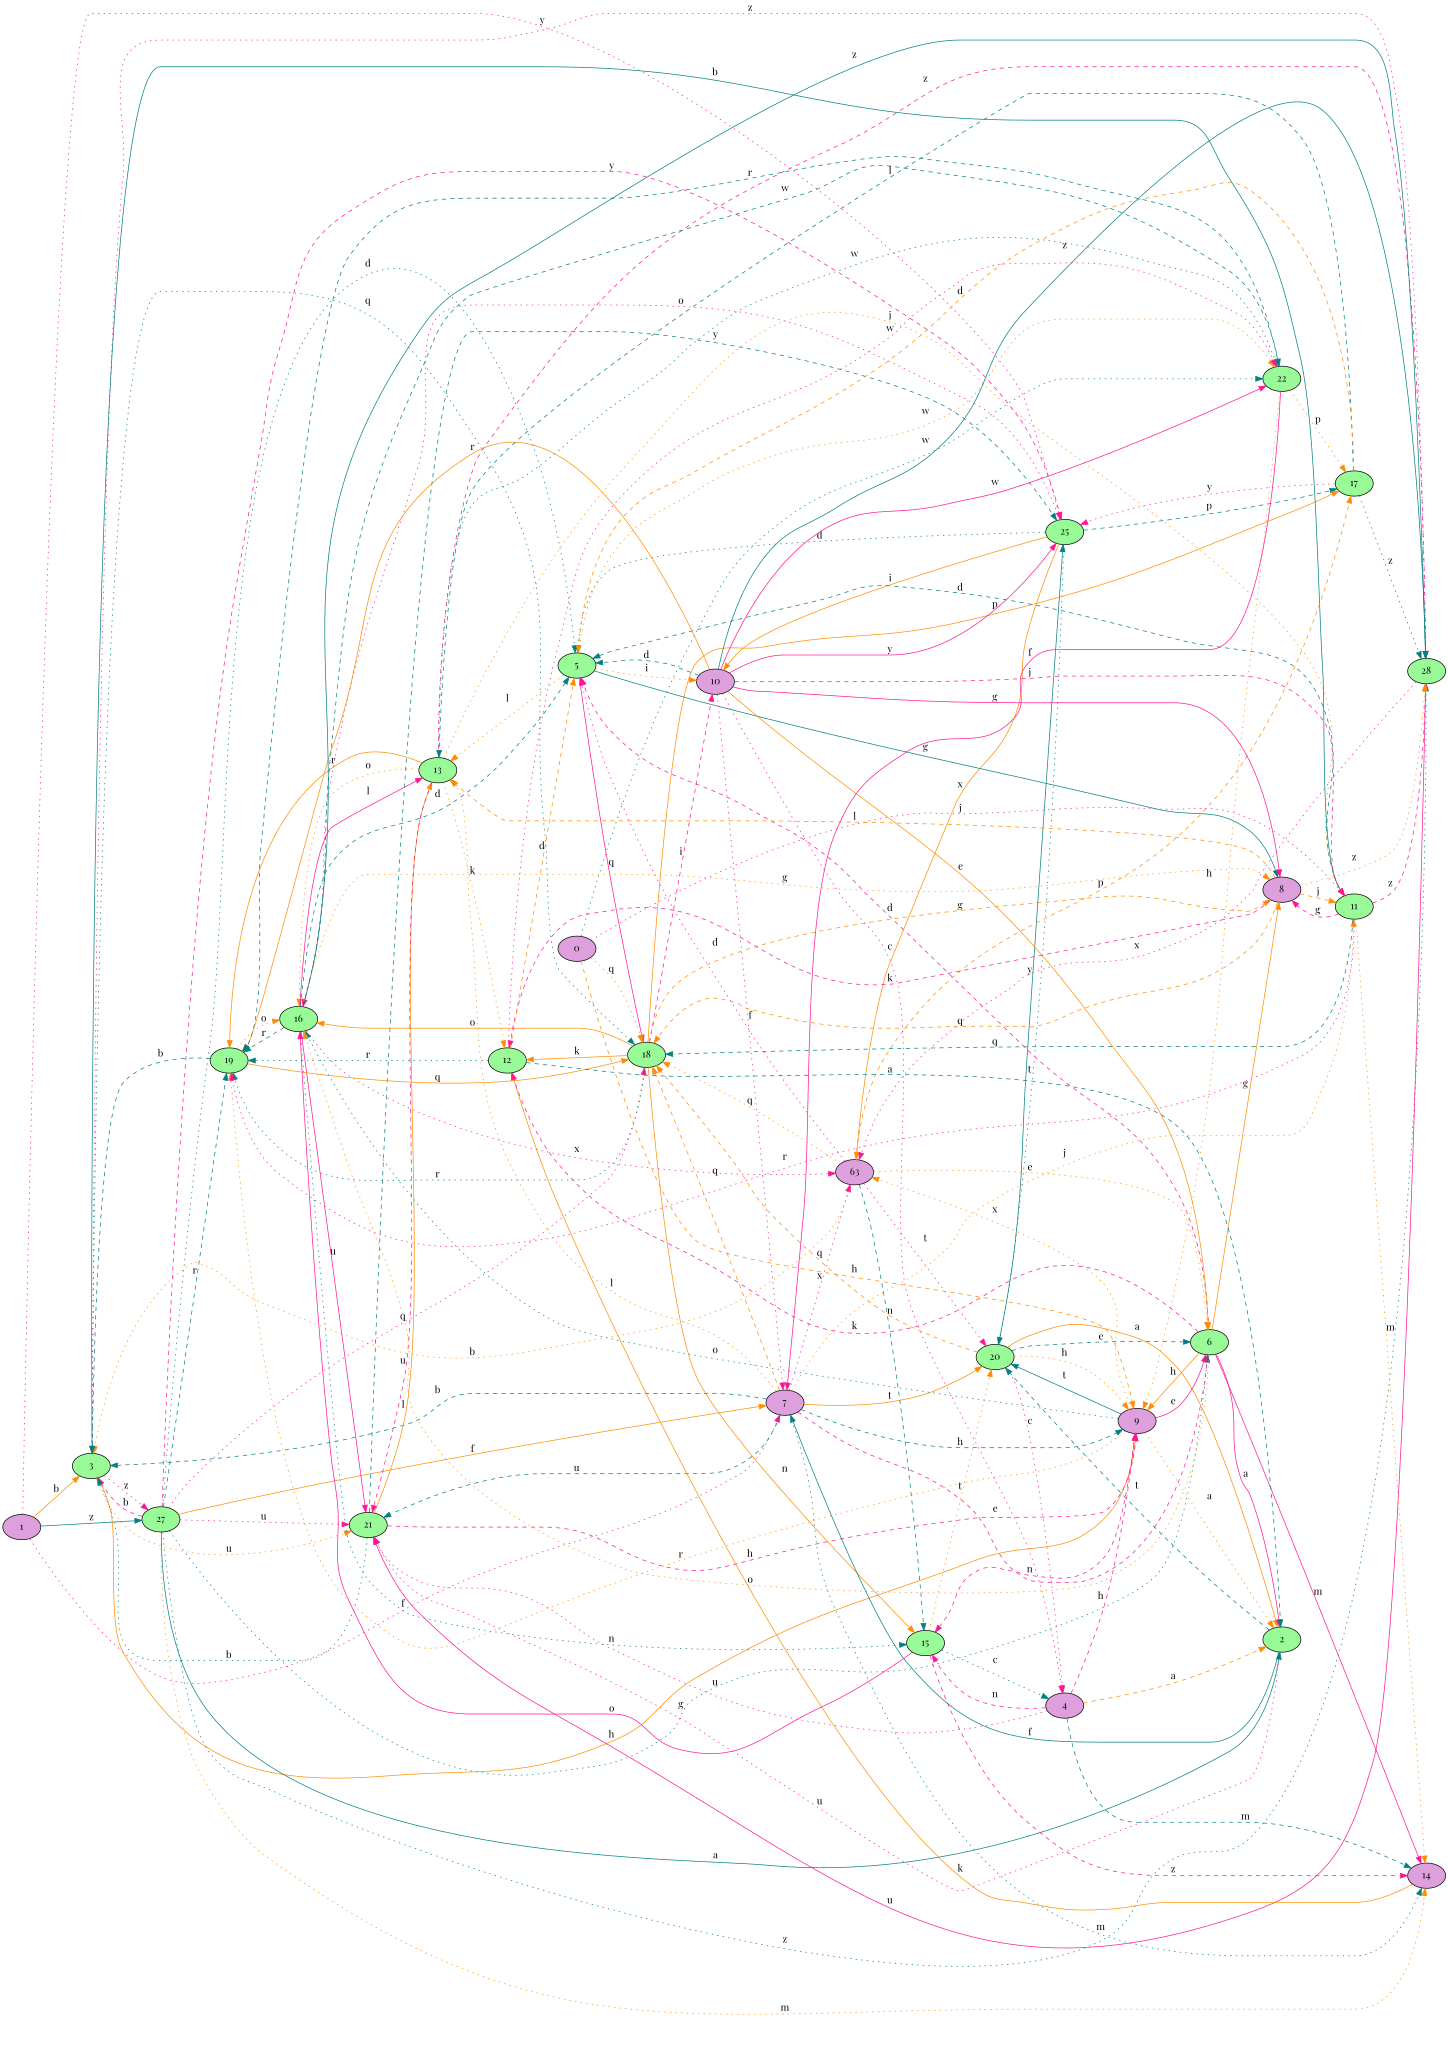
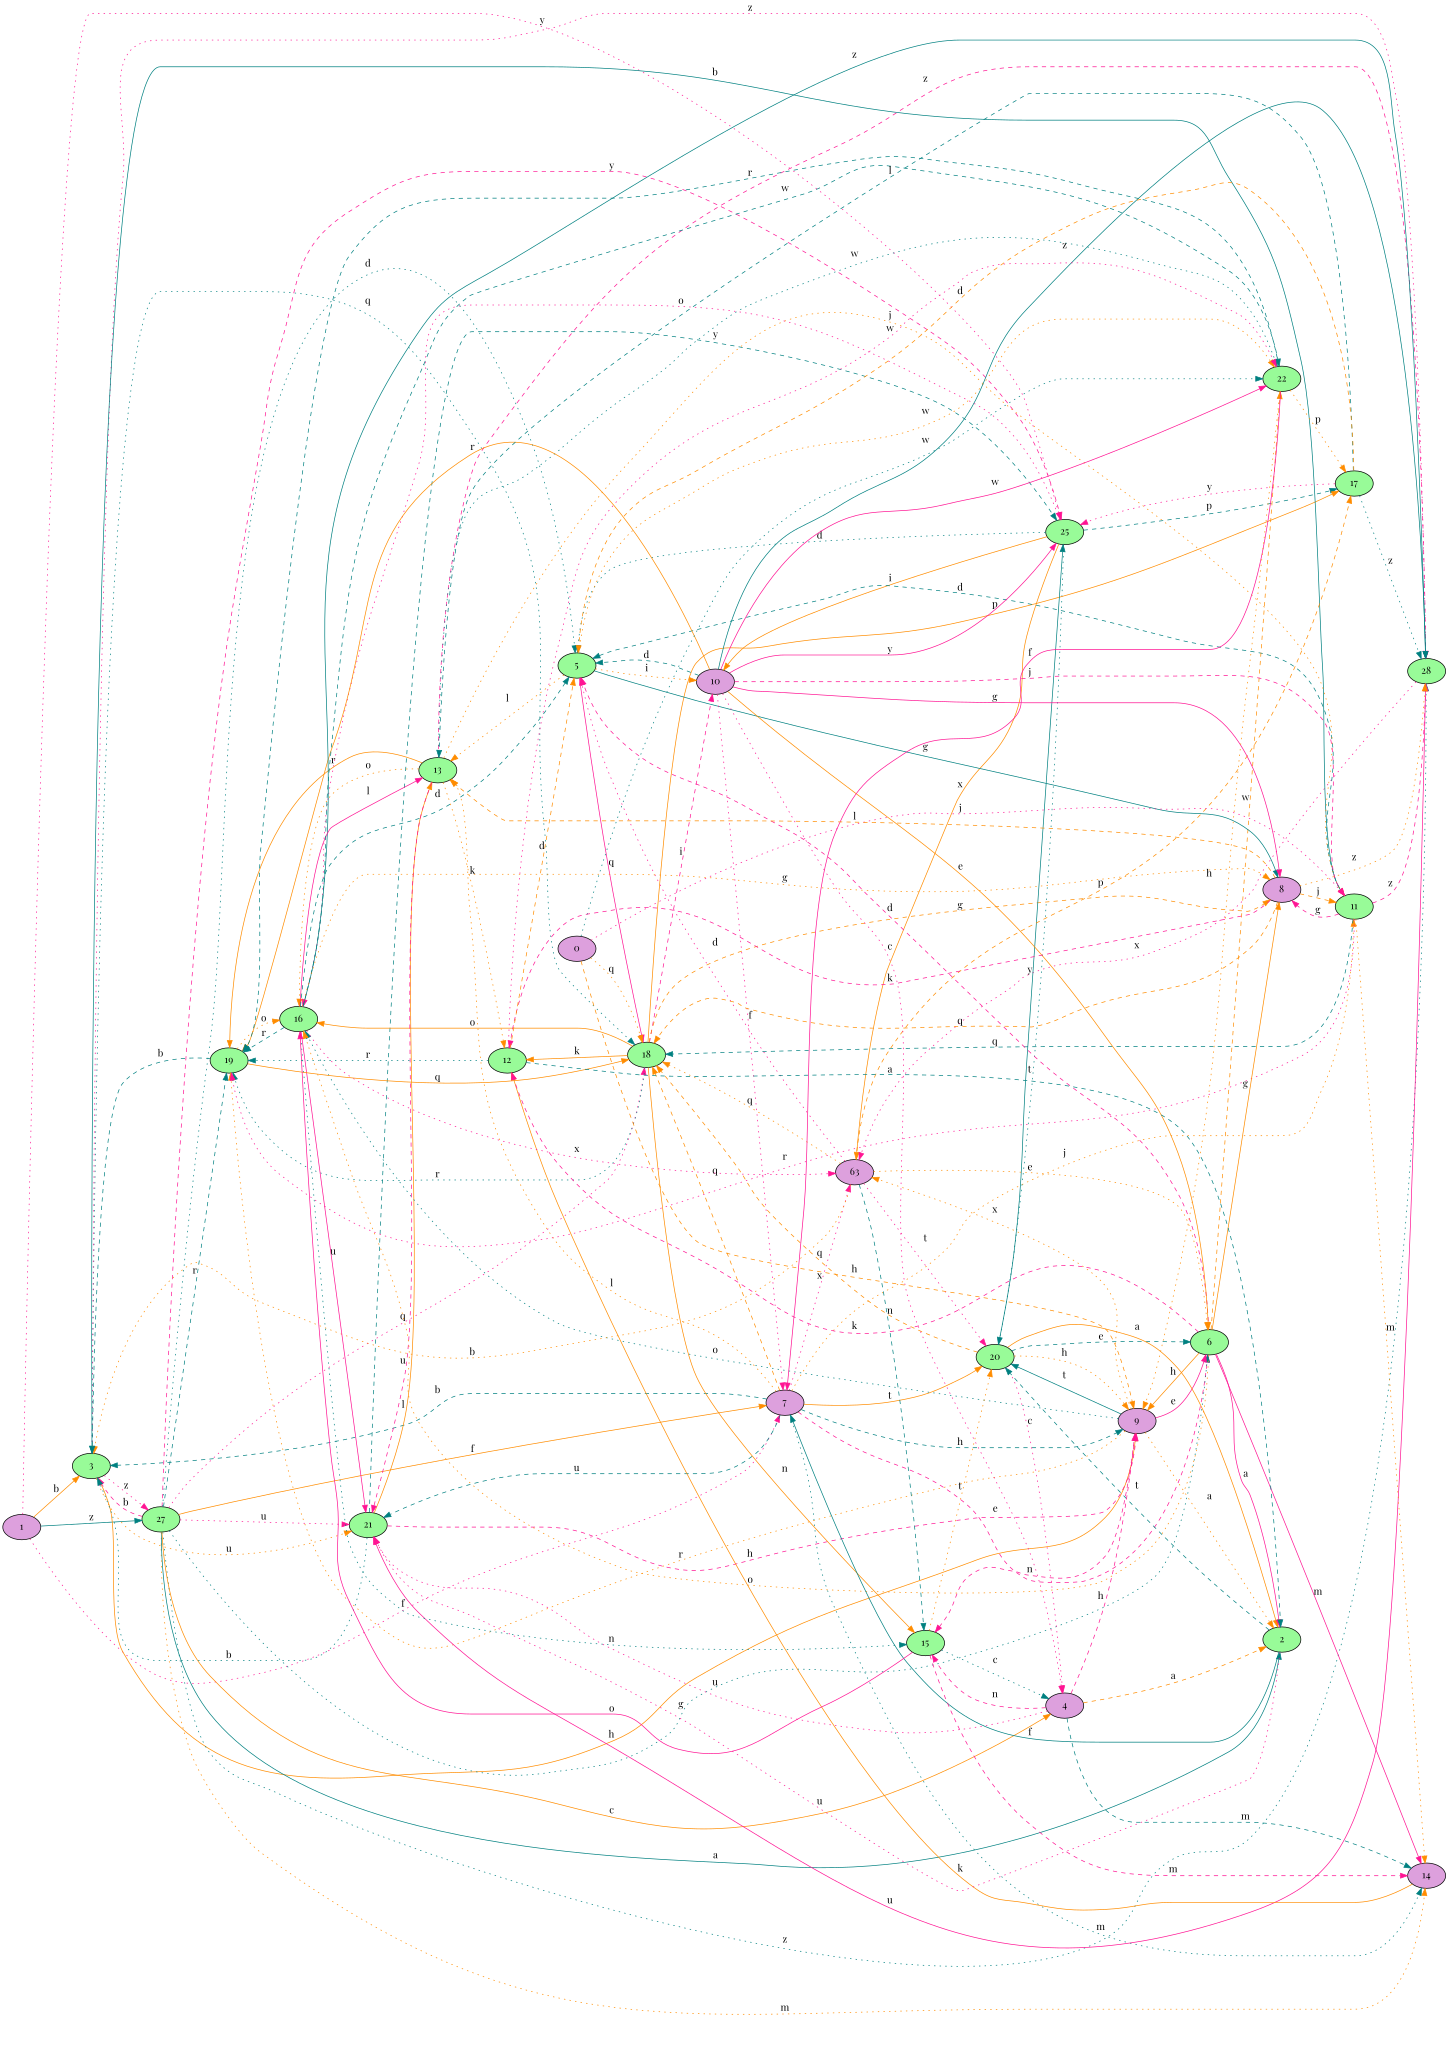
none -> (1244, 887)
none -> (547, 1801)
(1173, 1870) -> (1173, 1870)
